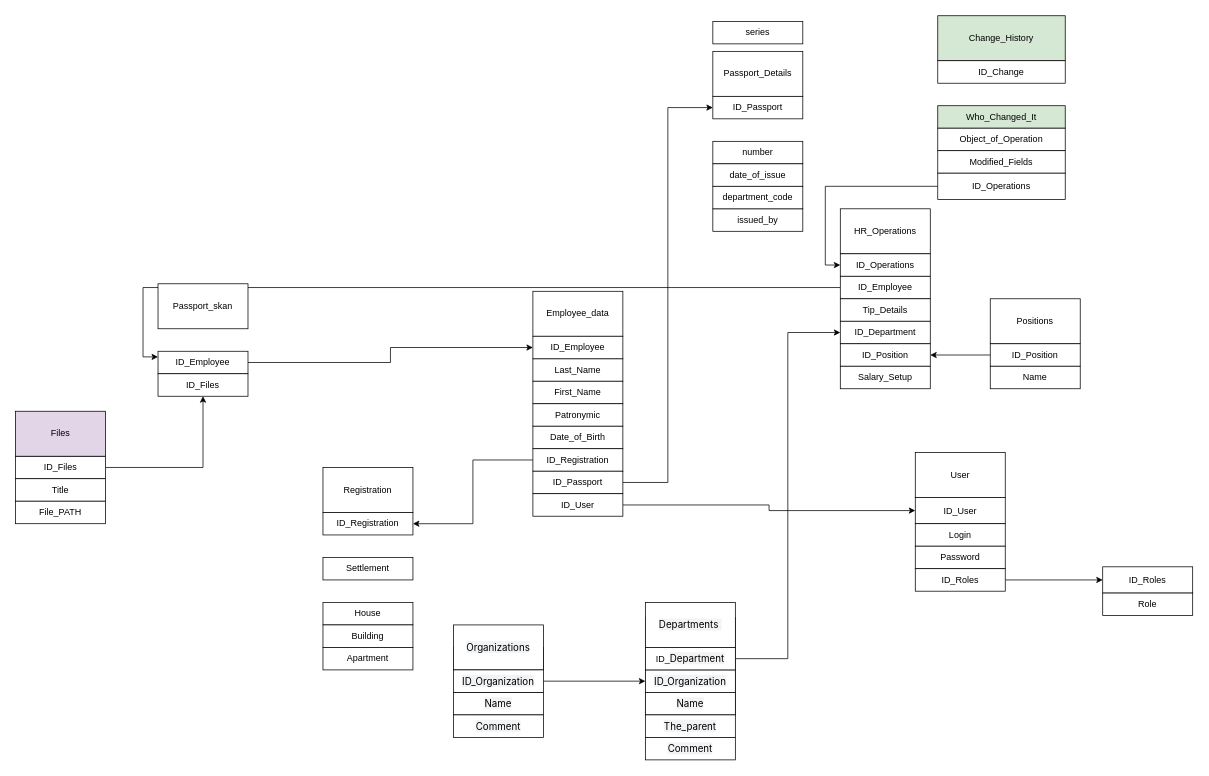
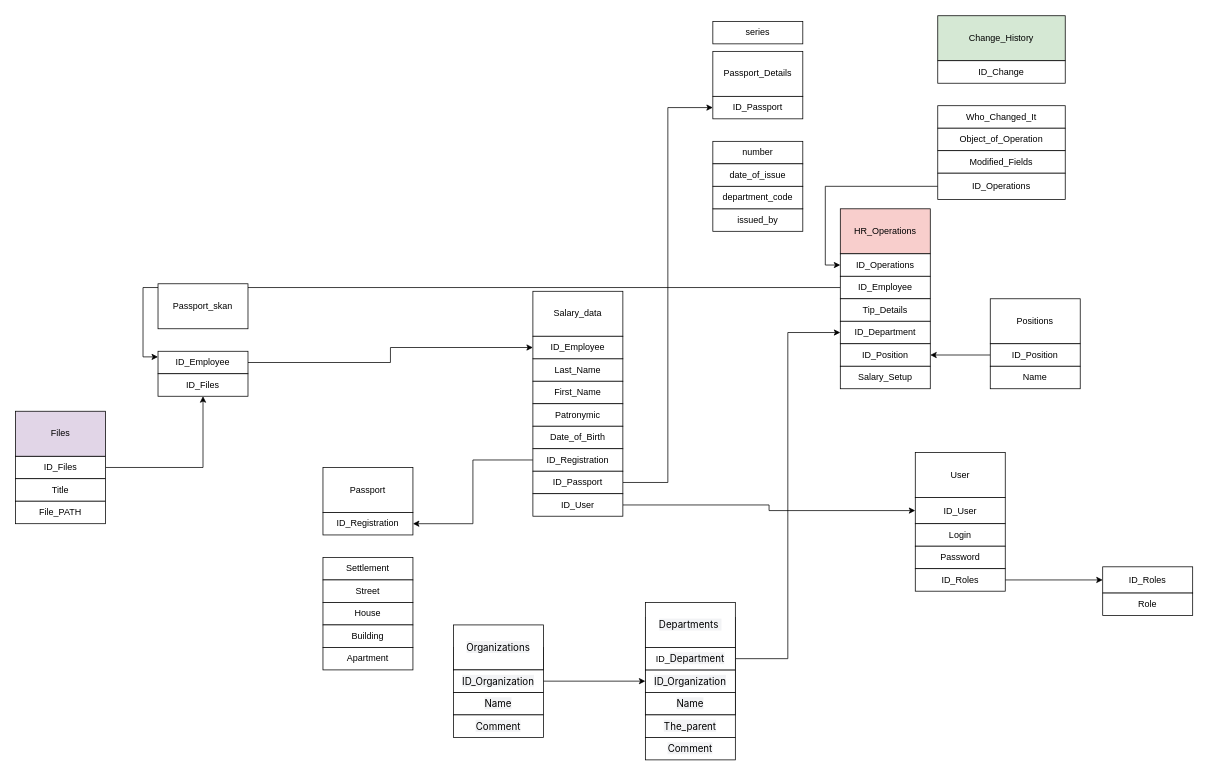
(1002, 117) -> (1002, 117)
(885, 231) -> (885, 231)
(578, 314) -> (578, 314)
(368, 490) -> (368, 490)
none -> (368, 591)
